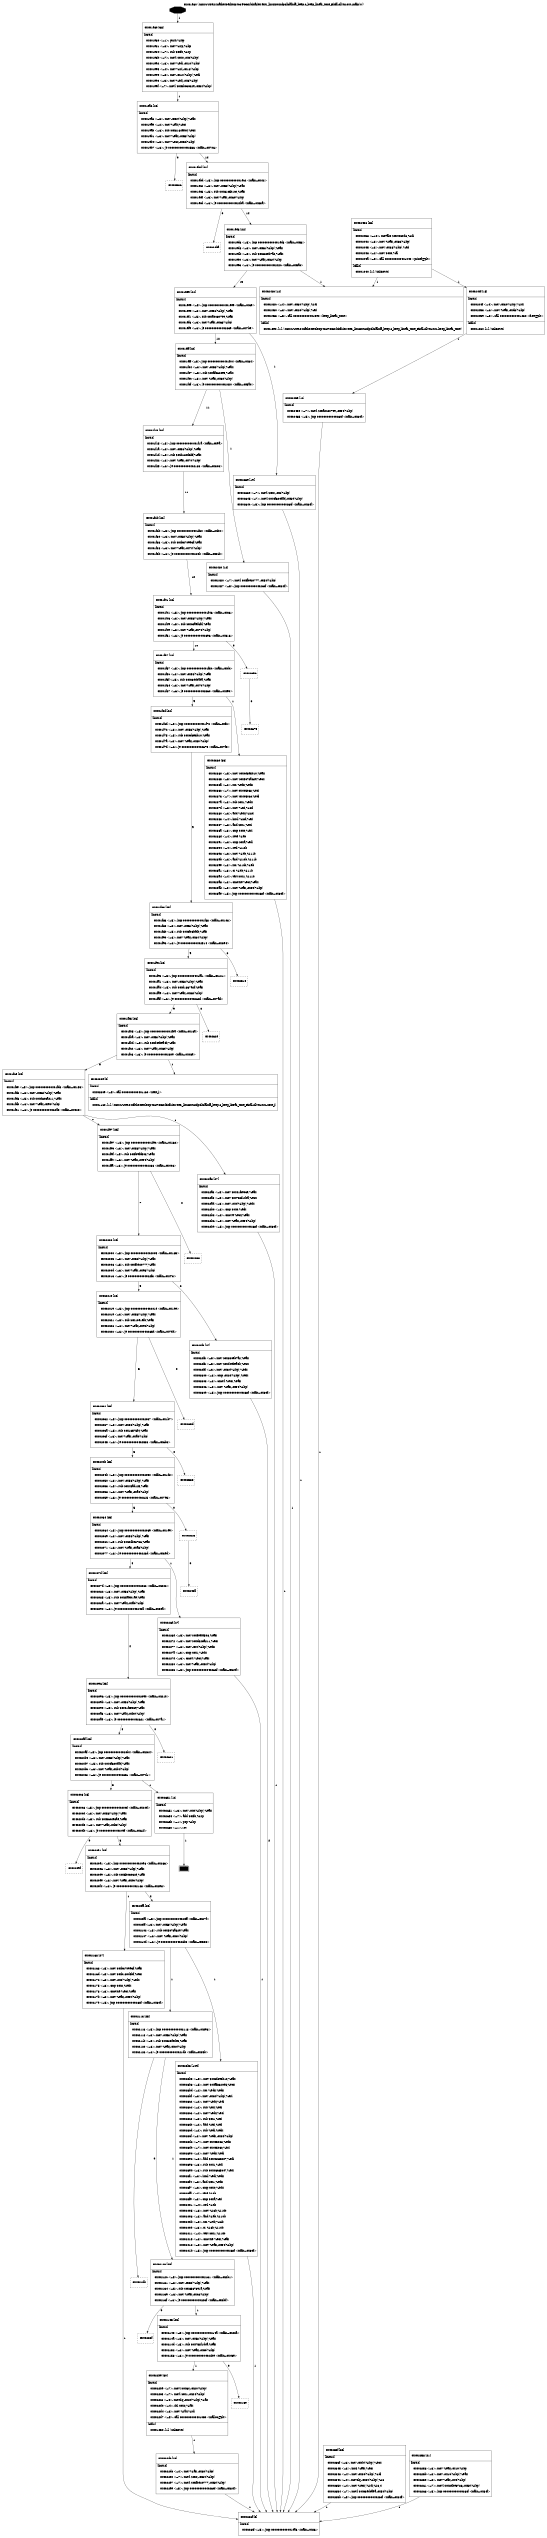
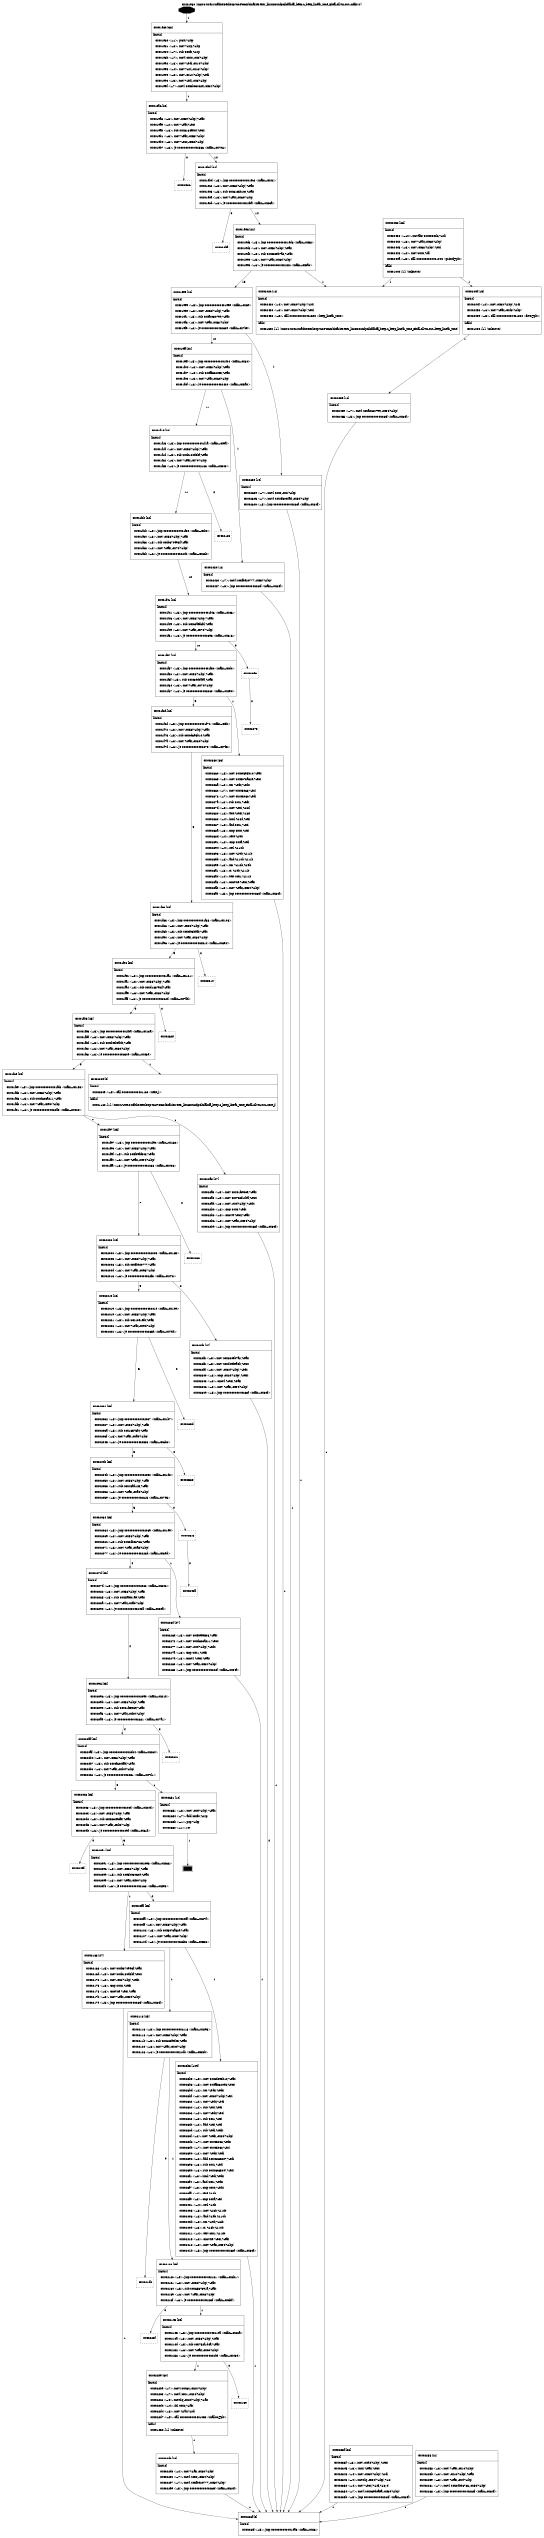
none -> (223, 536)
